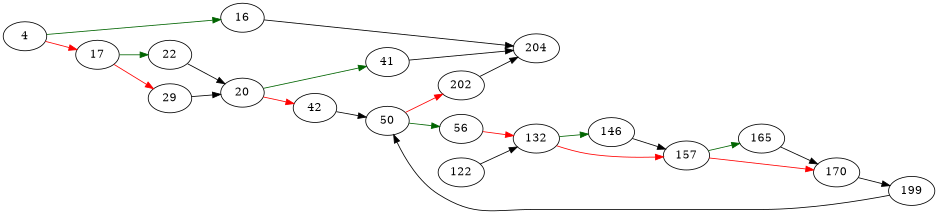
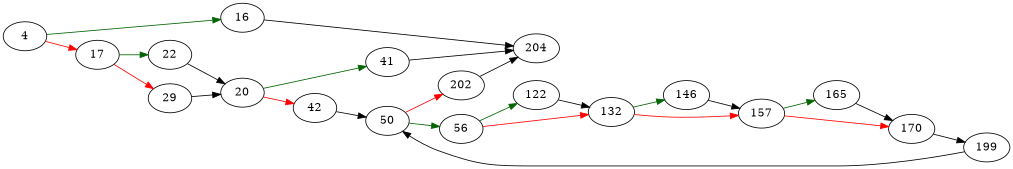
none -> (495, 114)
